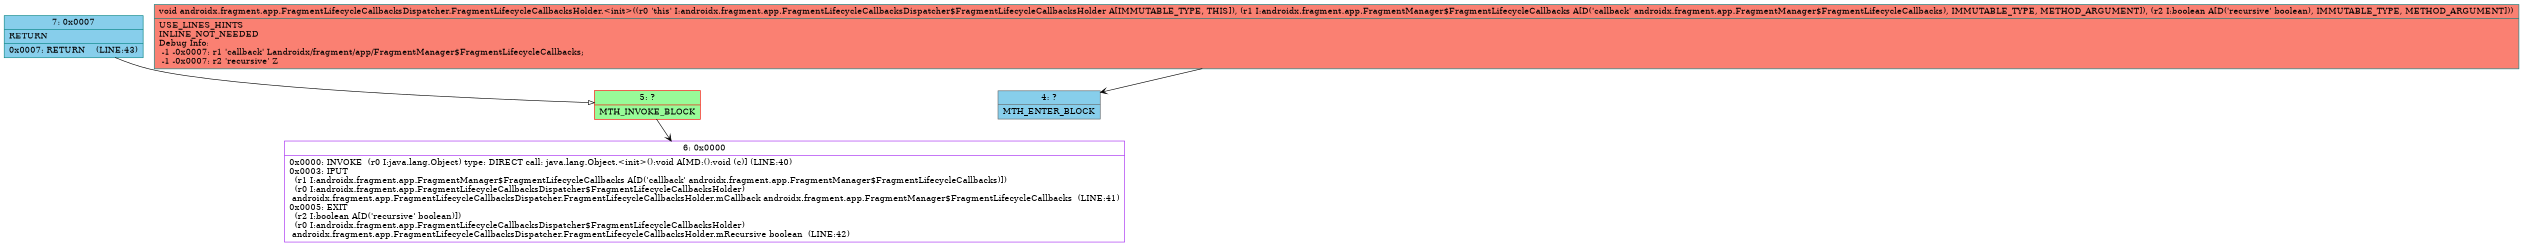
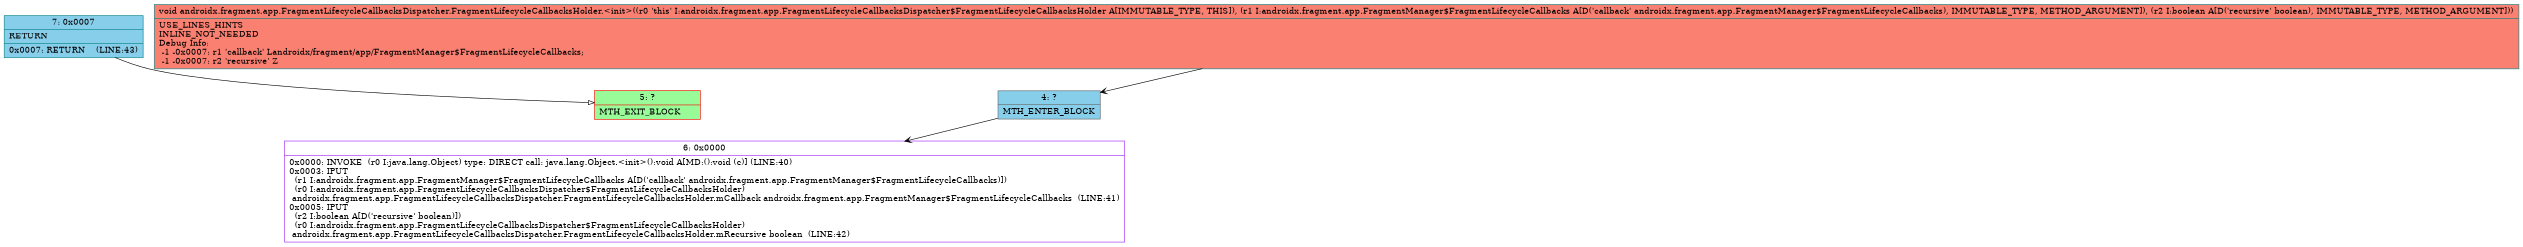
(647, 112) -> (640, 112)
(662, 128) -> (954, 129)
(321, 207) -> (321, 207)
